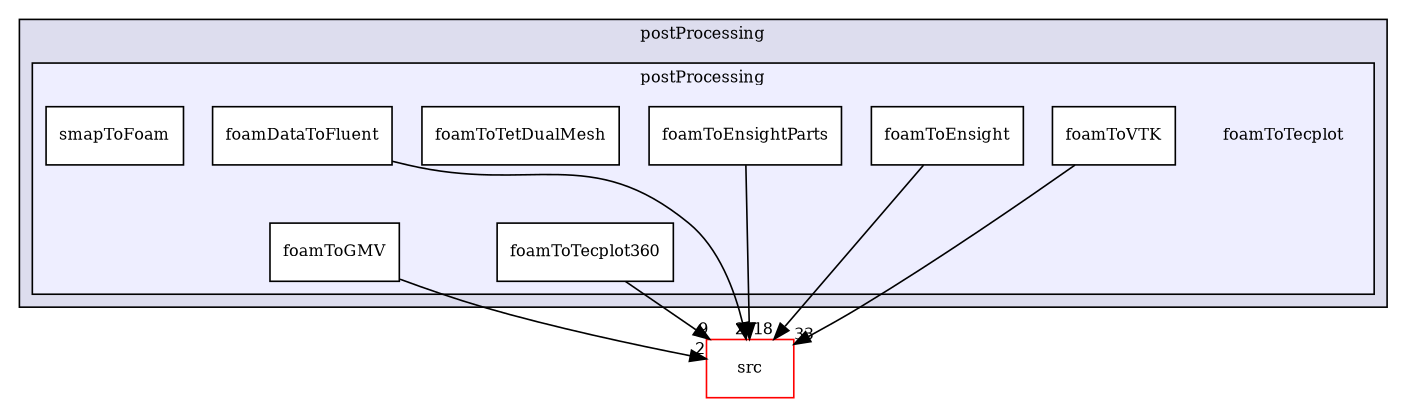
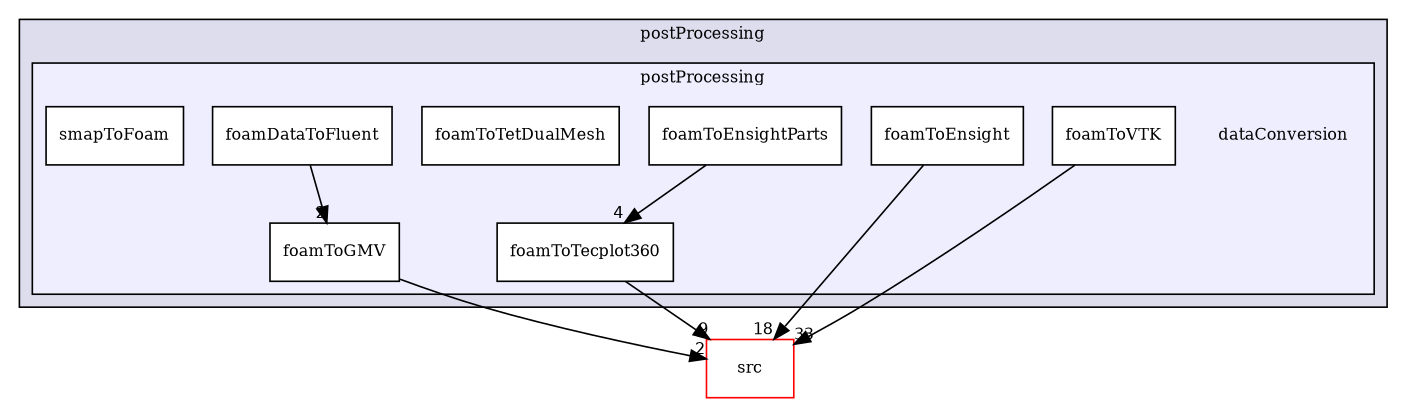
(1284, 136) -> (1284, 136)
(603, 180) -> (316, 186)
(748, 244) -> (672, 189)
